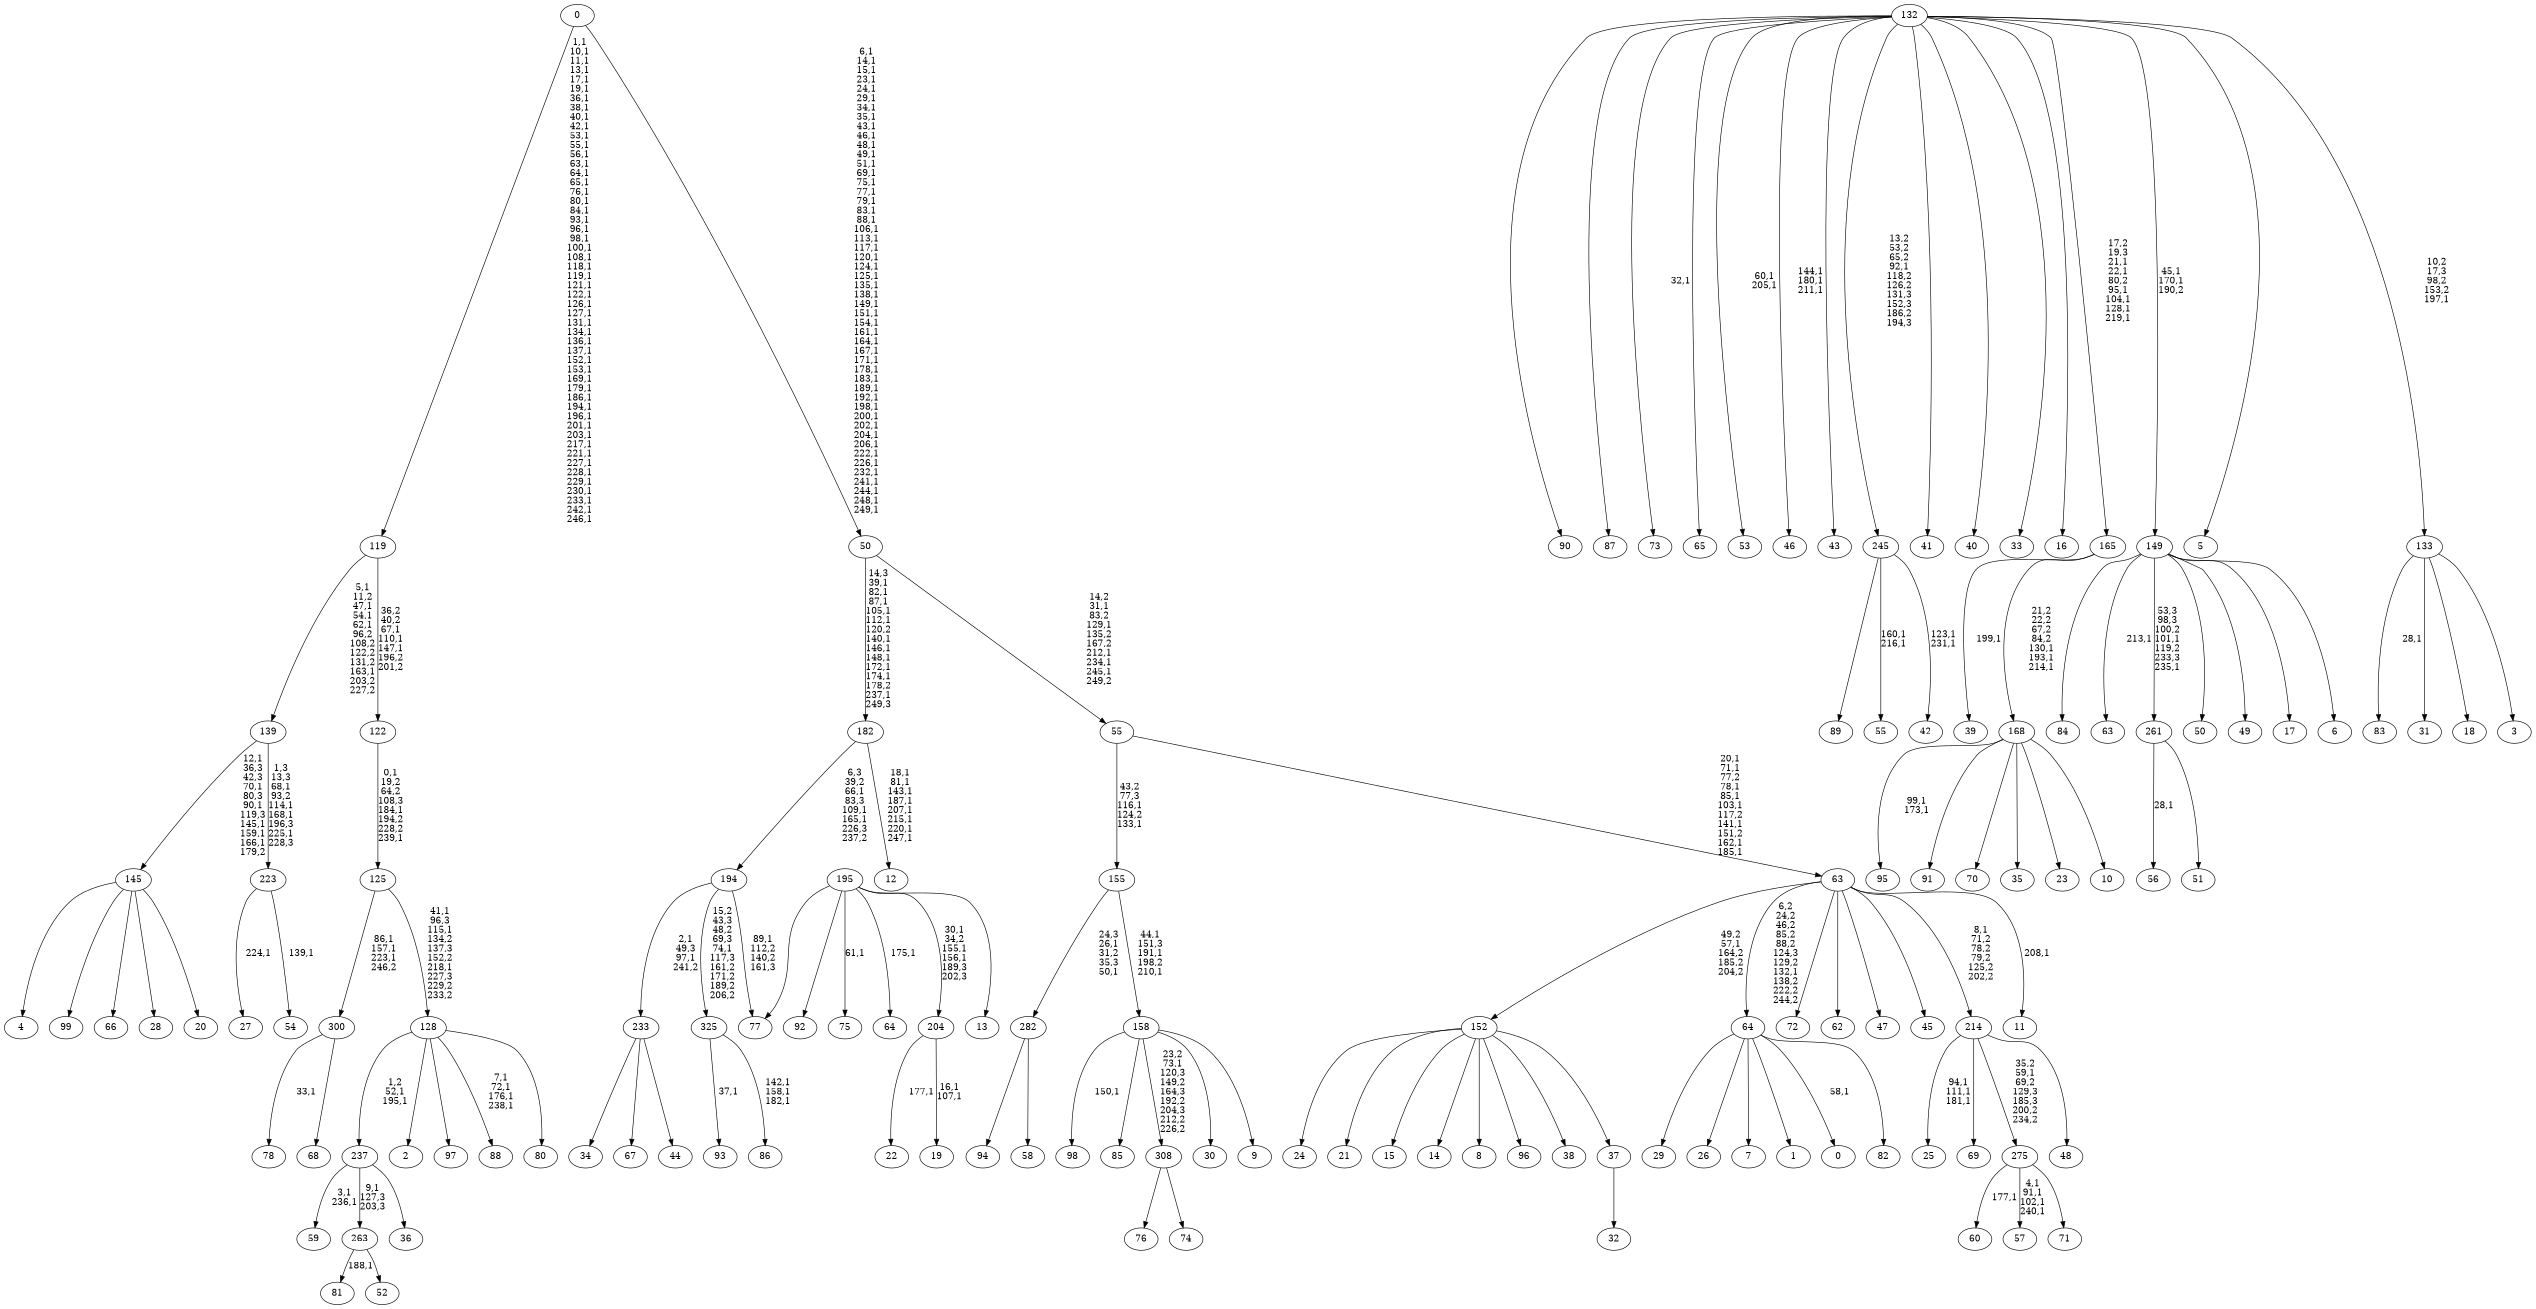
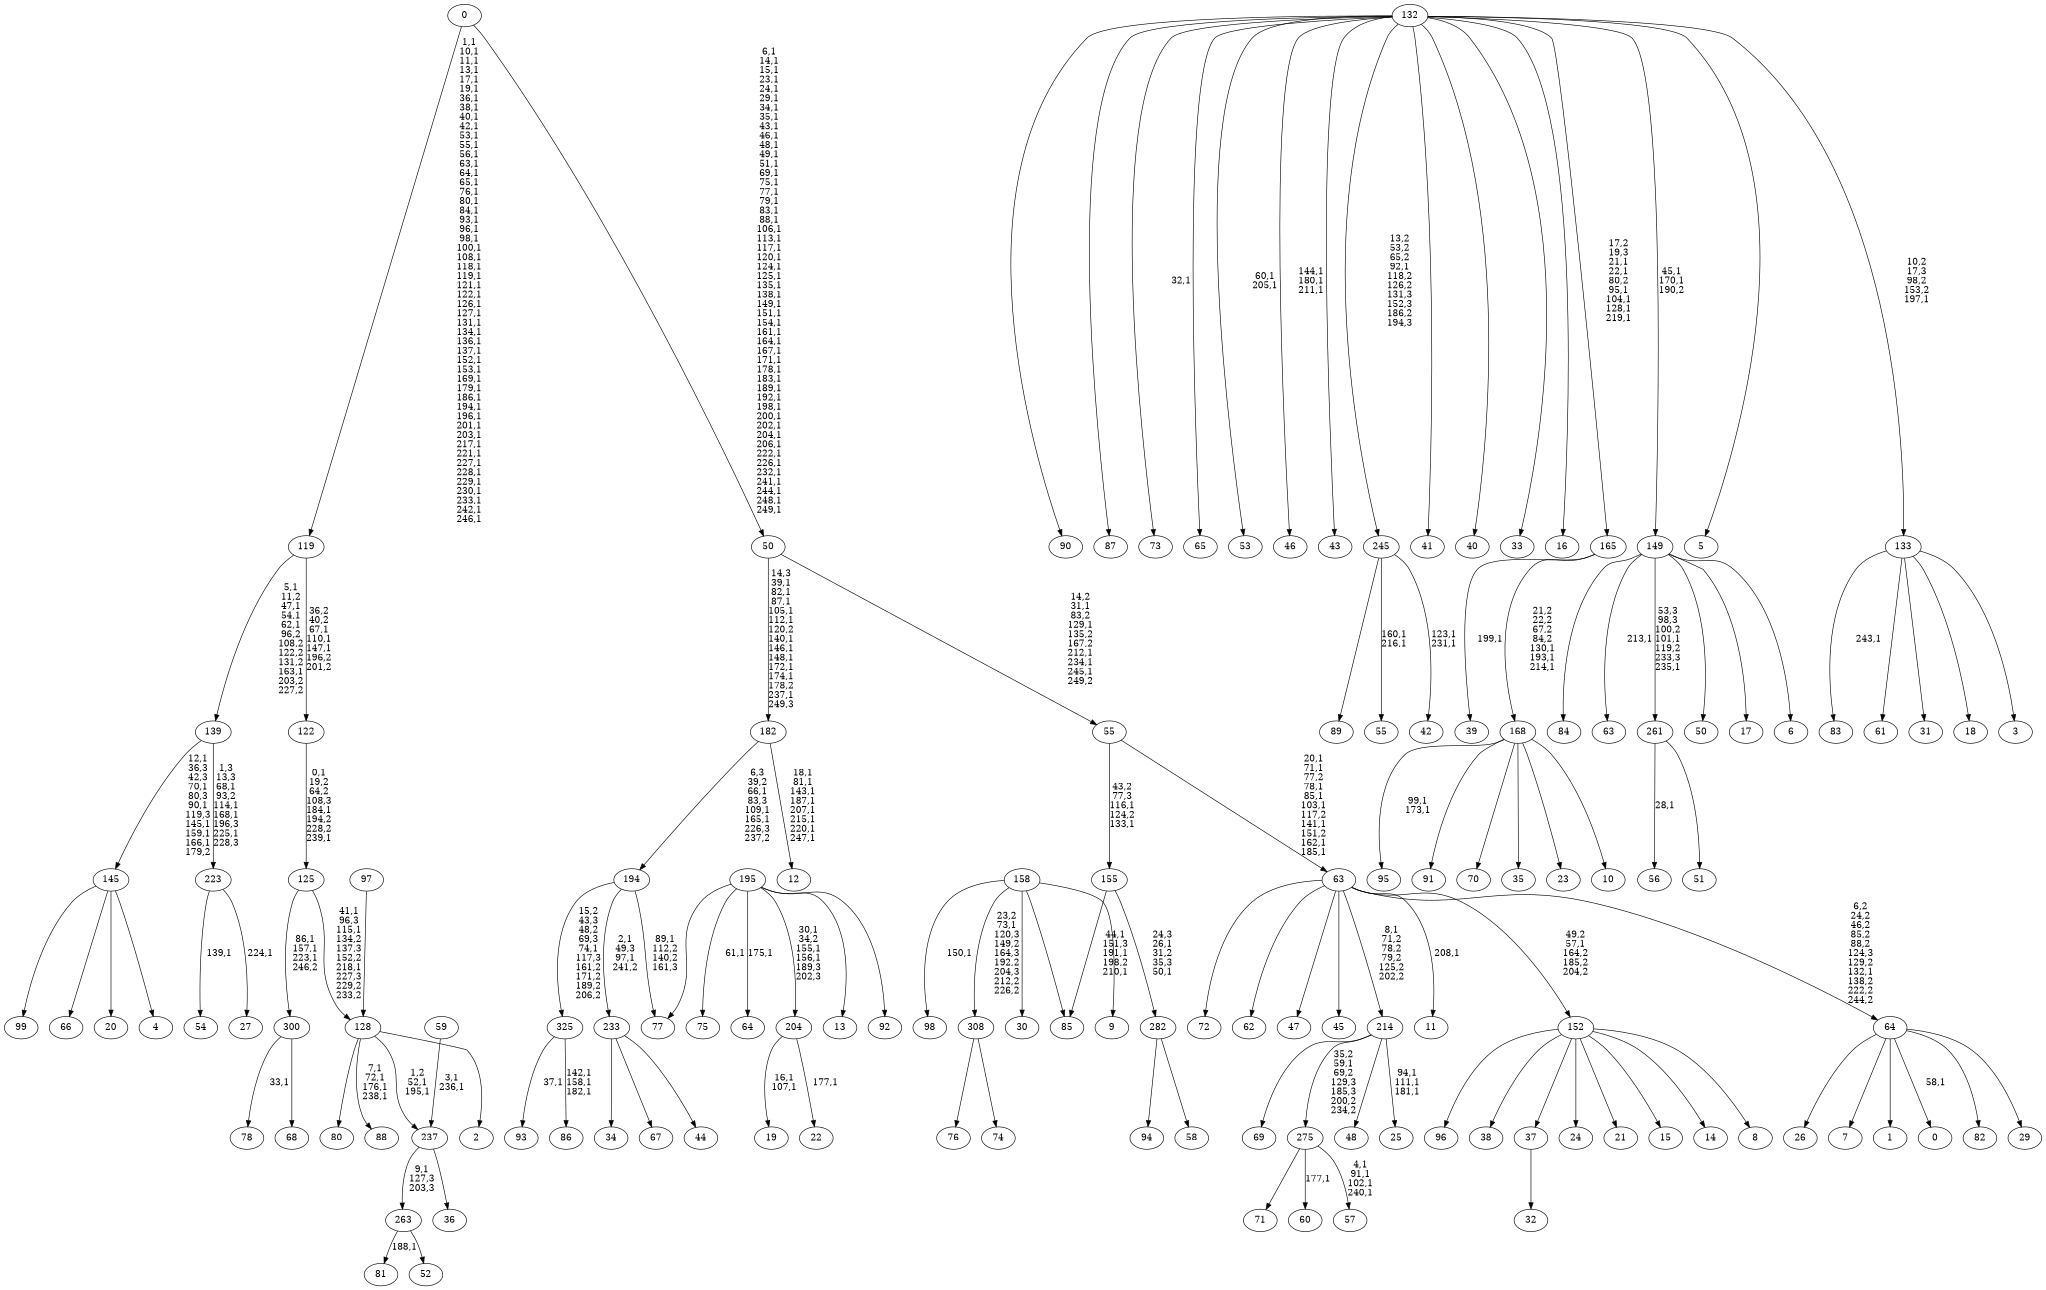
(2412, 640) -> (1869, 640)
none -> (1881, 732)
(2245, 732) -> none
(1129, 951) -> (1089, 951)
(156, 1028) -> none
(439, 1089) -> (365, 951)
(326, 1190) -> (436, 1080)
